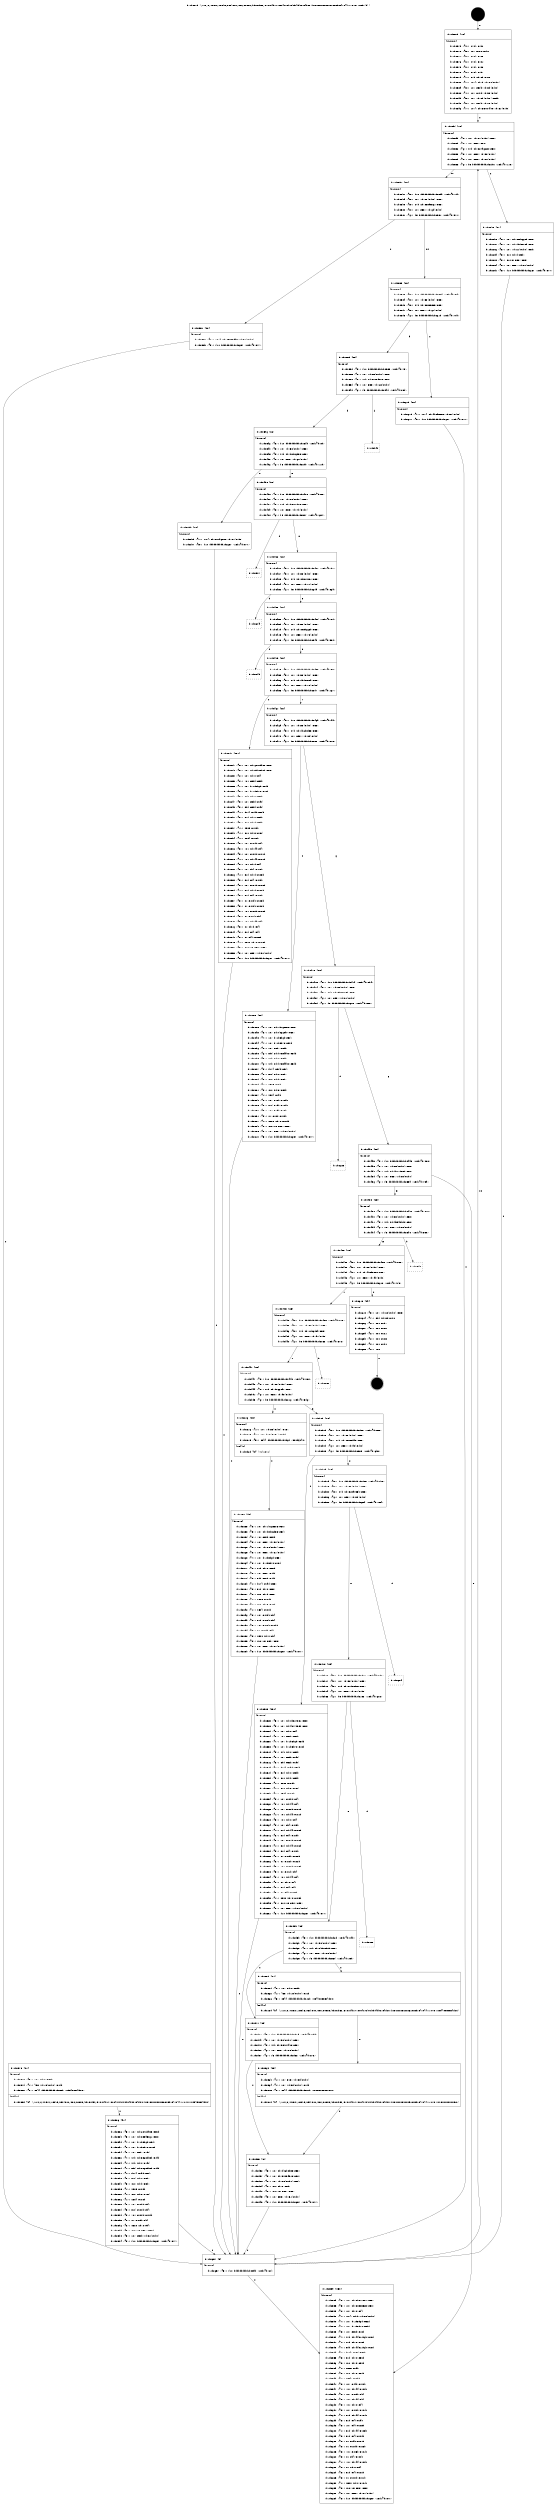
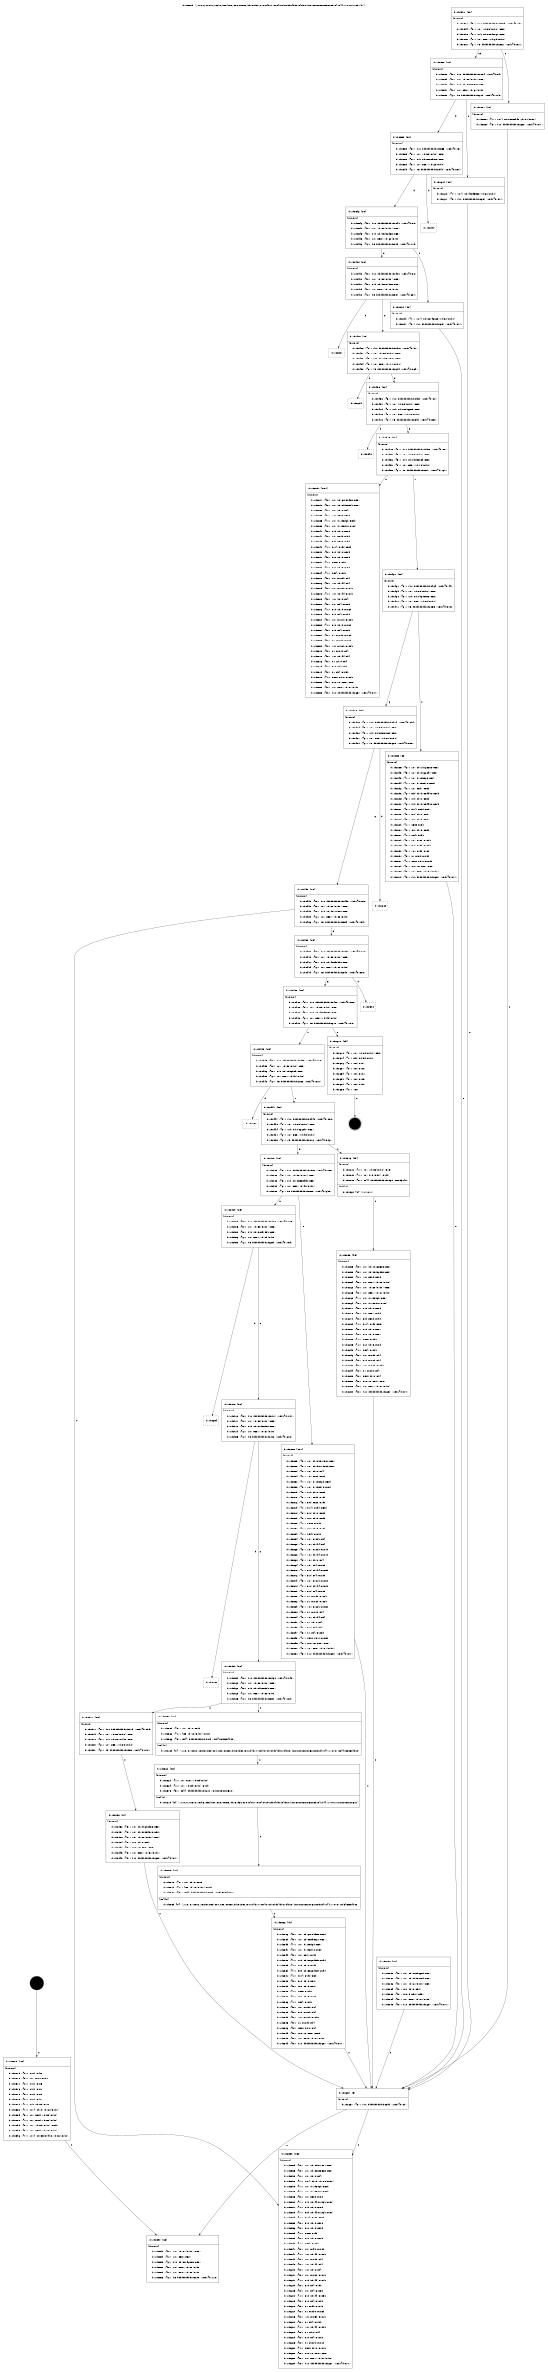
(451, 173) -> none
(497, 195) -> none
(222, 1608) -> none
(323, 2130) -> (258, 1836)
